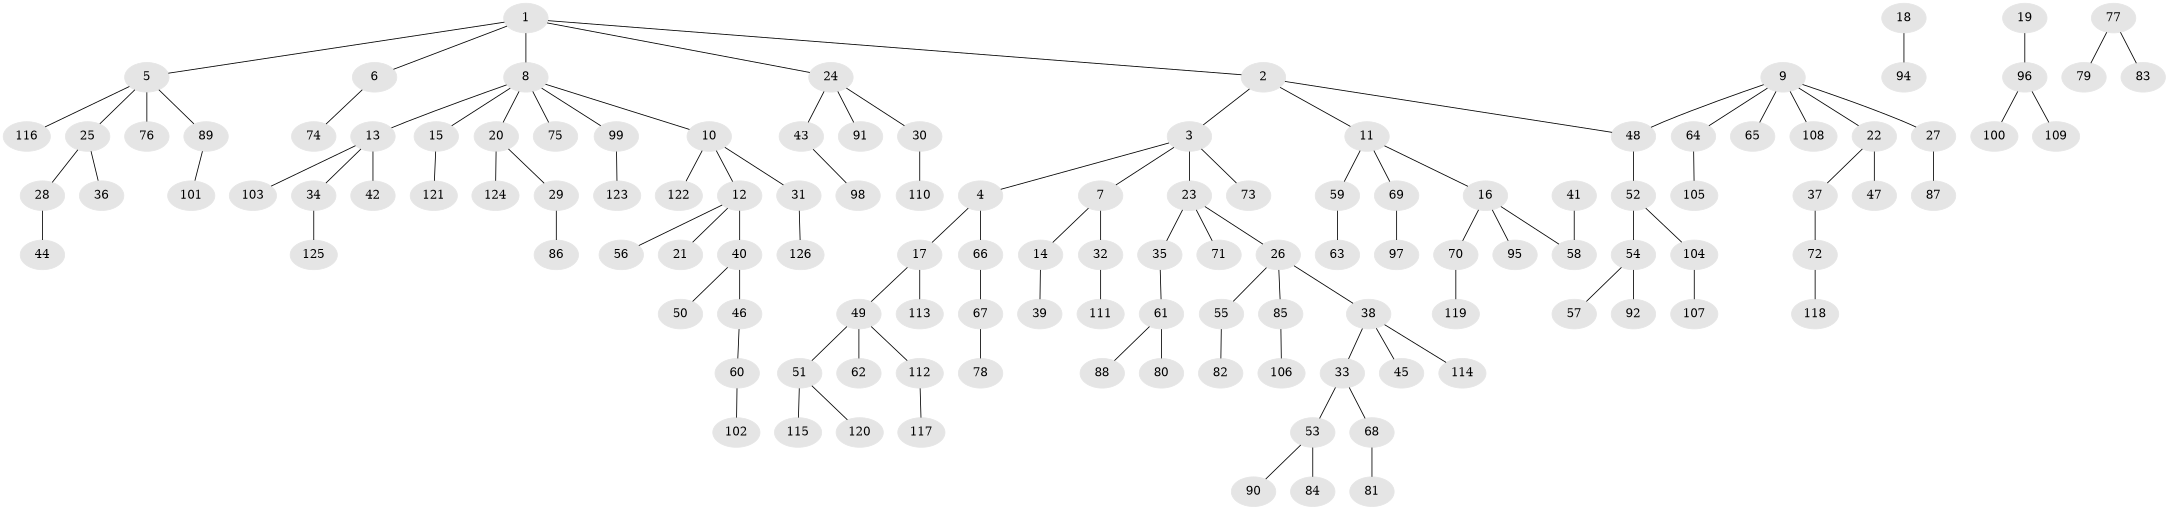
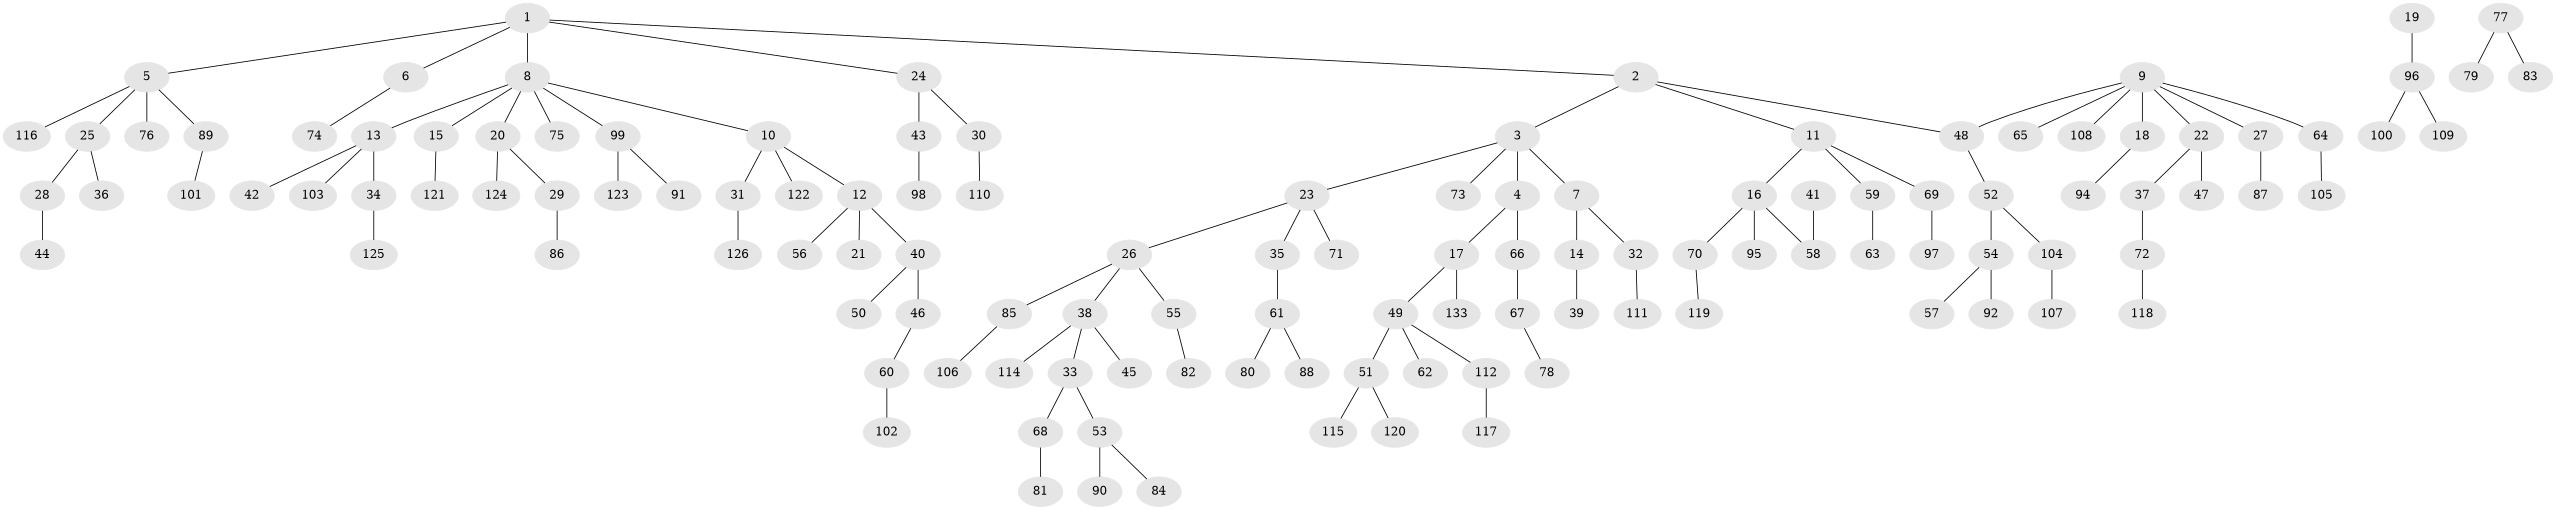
(846, 107) -> (648, 166)
none -> (2142, 107)
(920, 314) -> (1457, 314)
